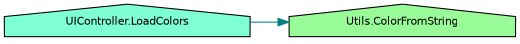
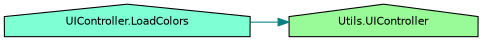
(402, 22) -> (384, 22)
